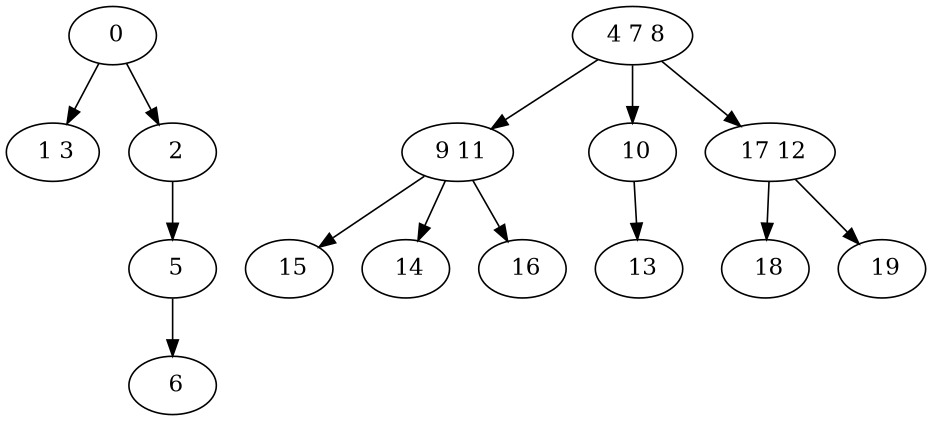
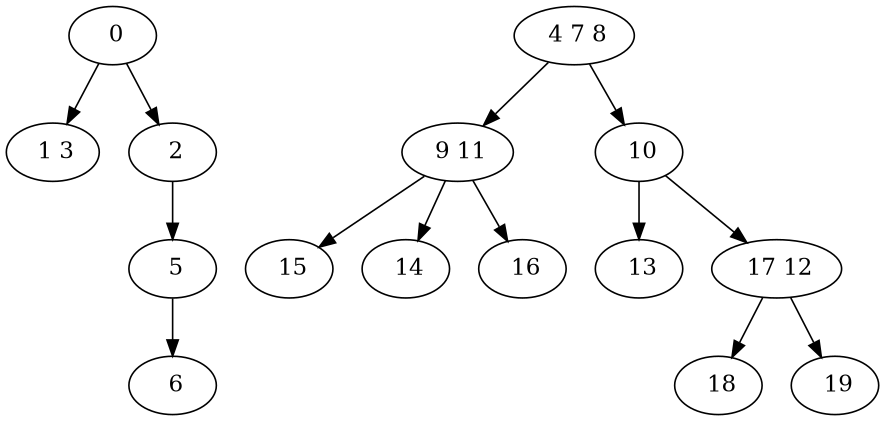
(695, 89) -> (700, 204)
